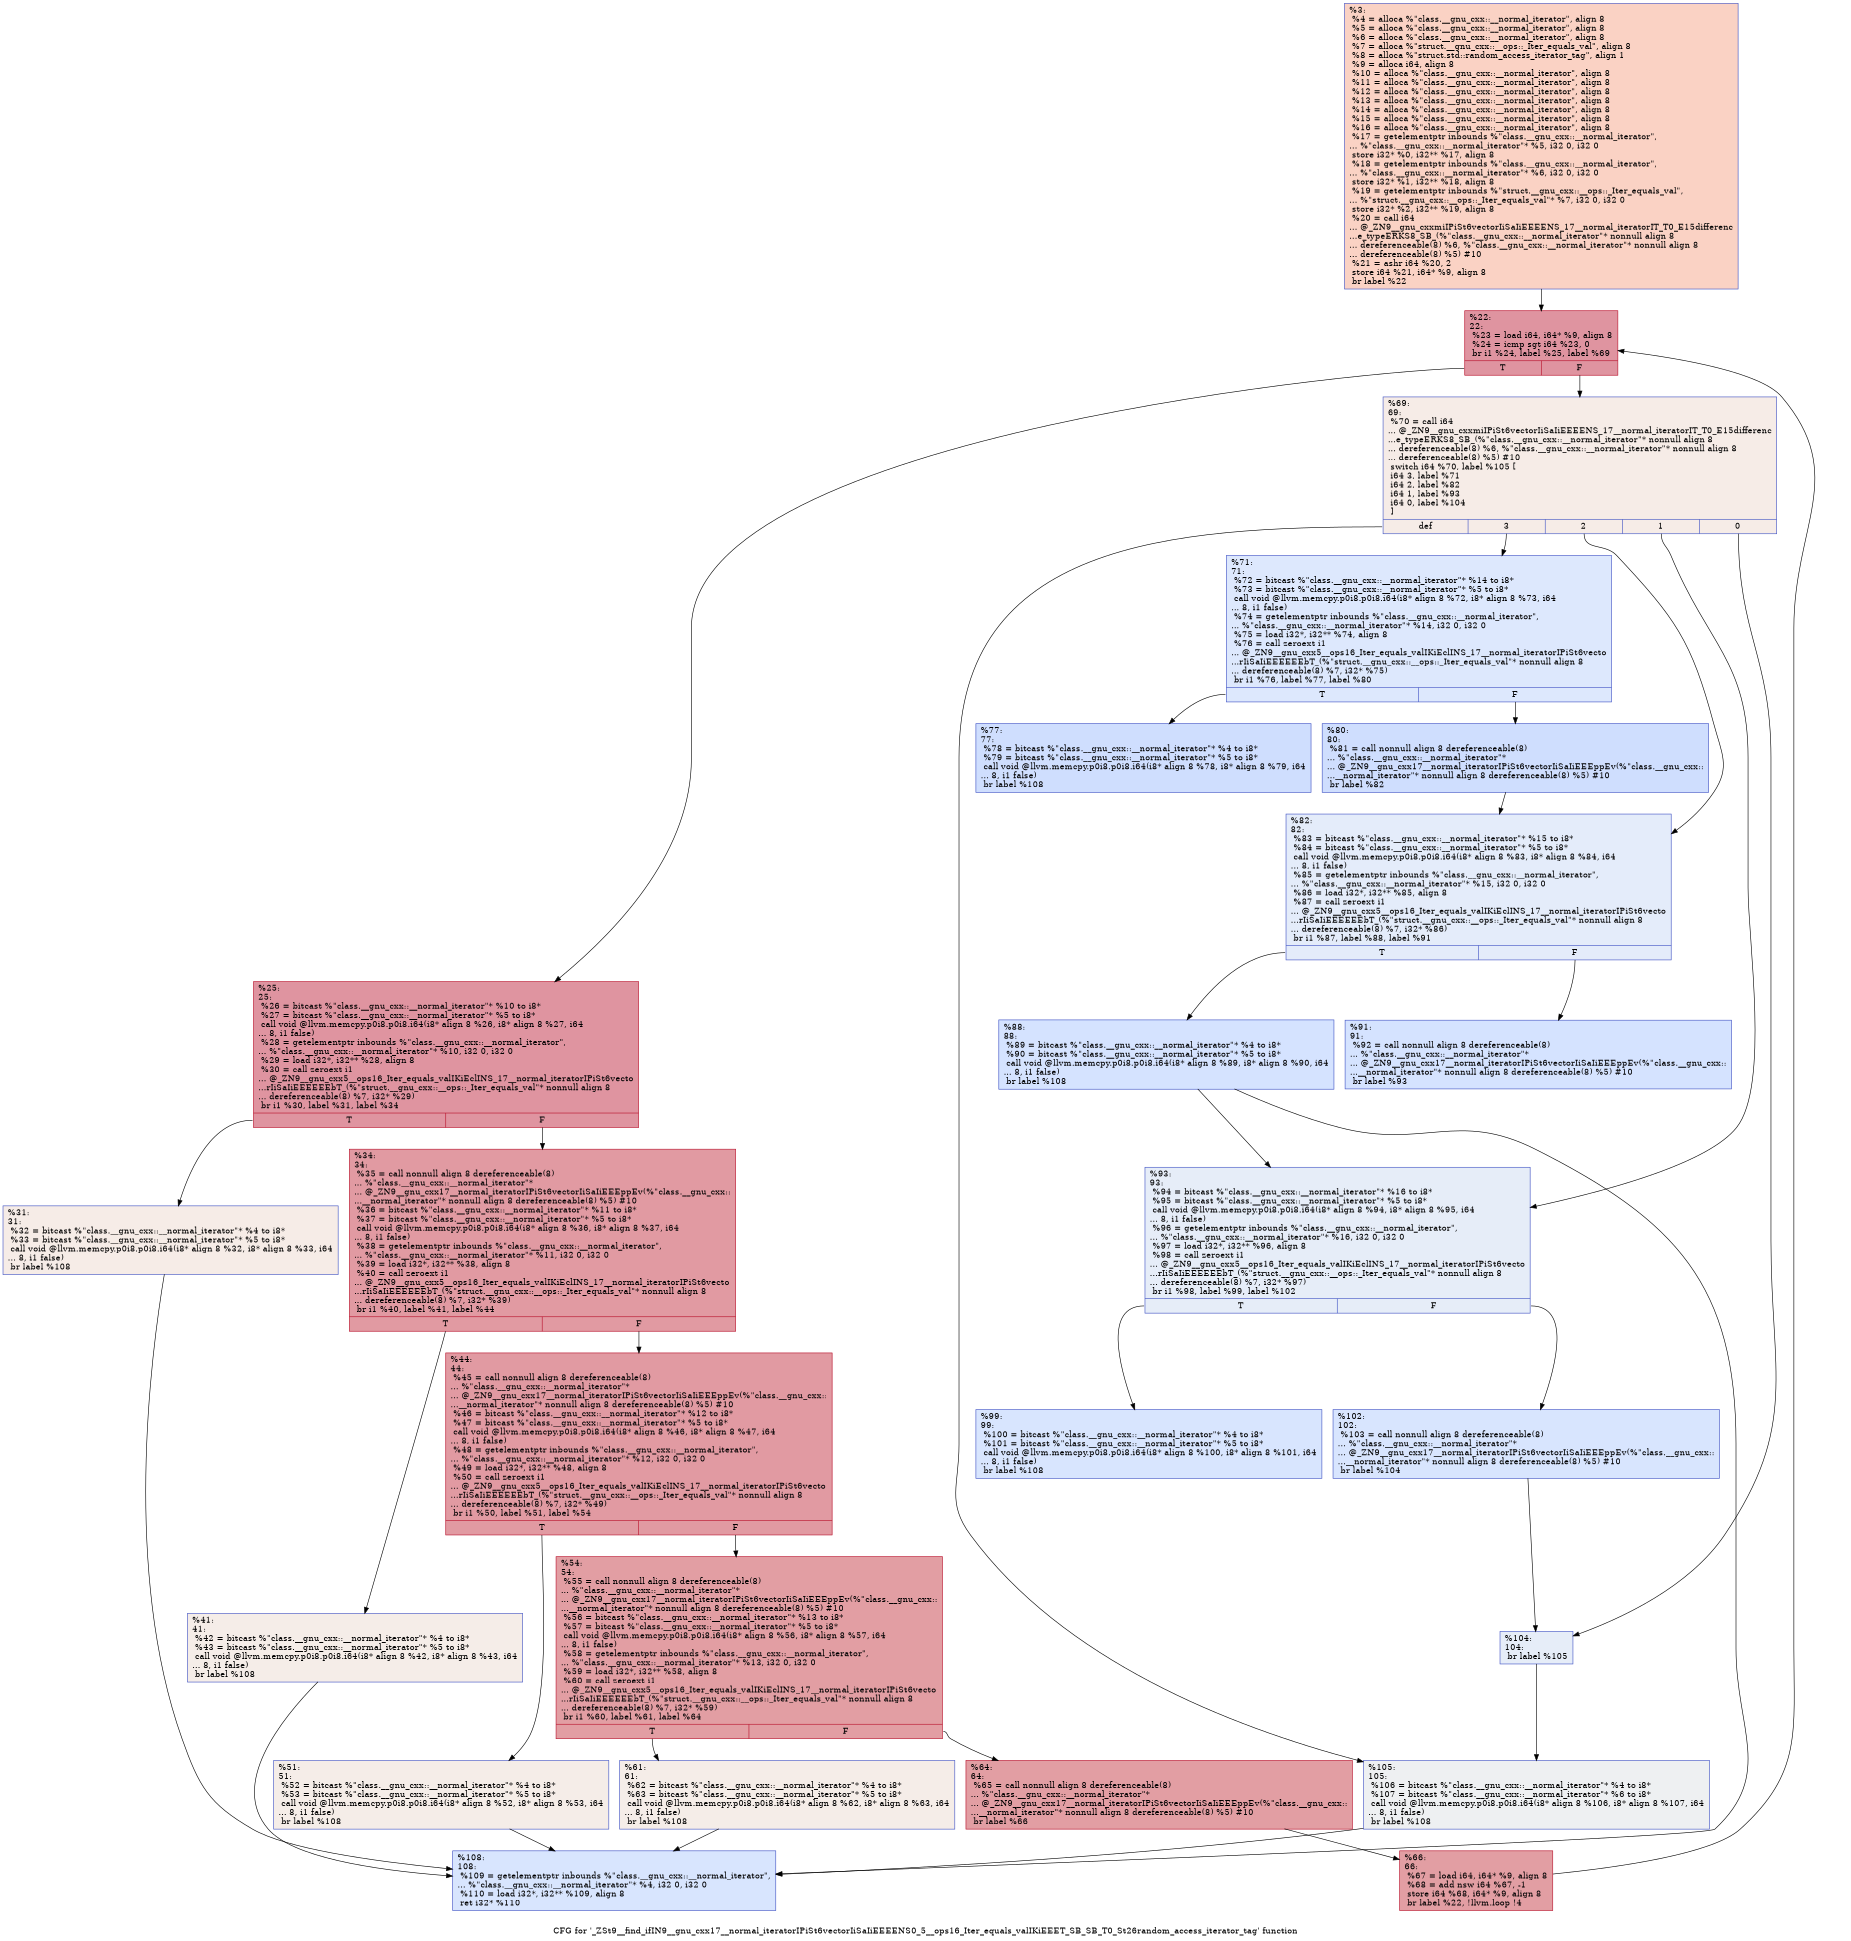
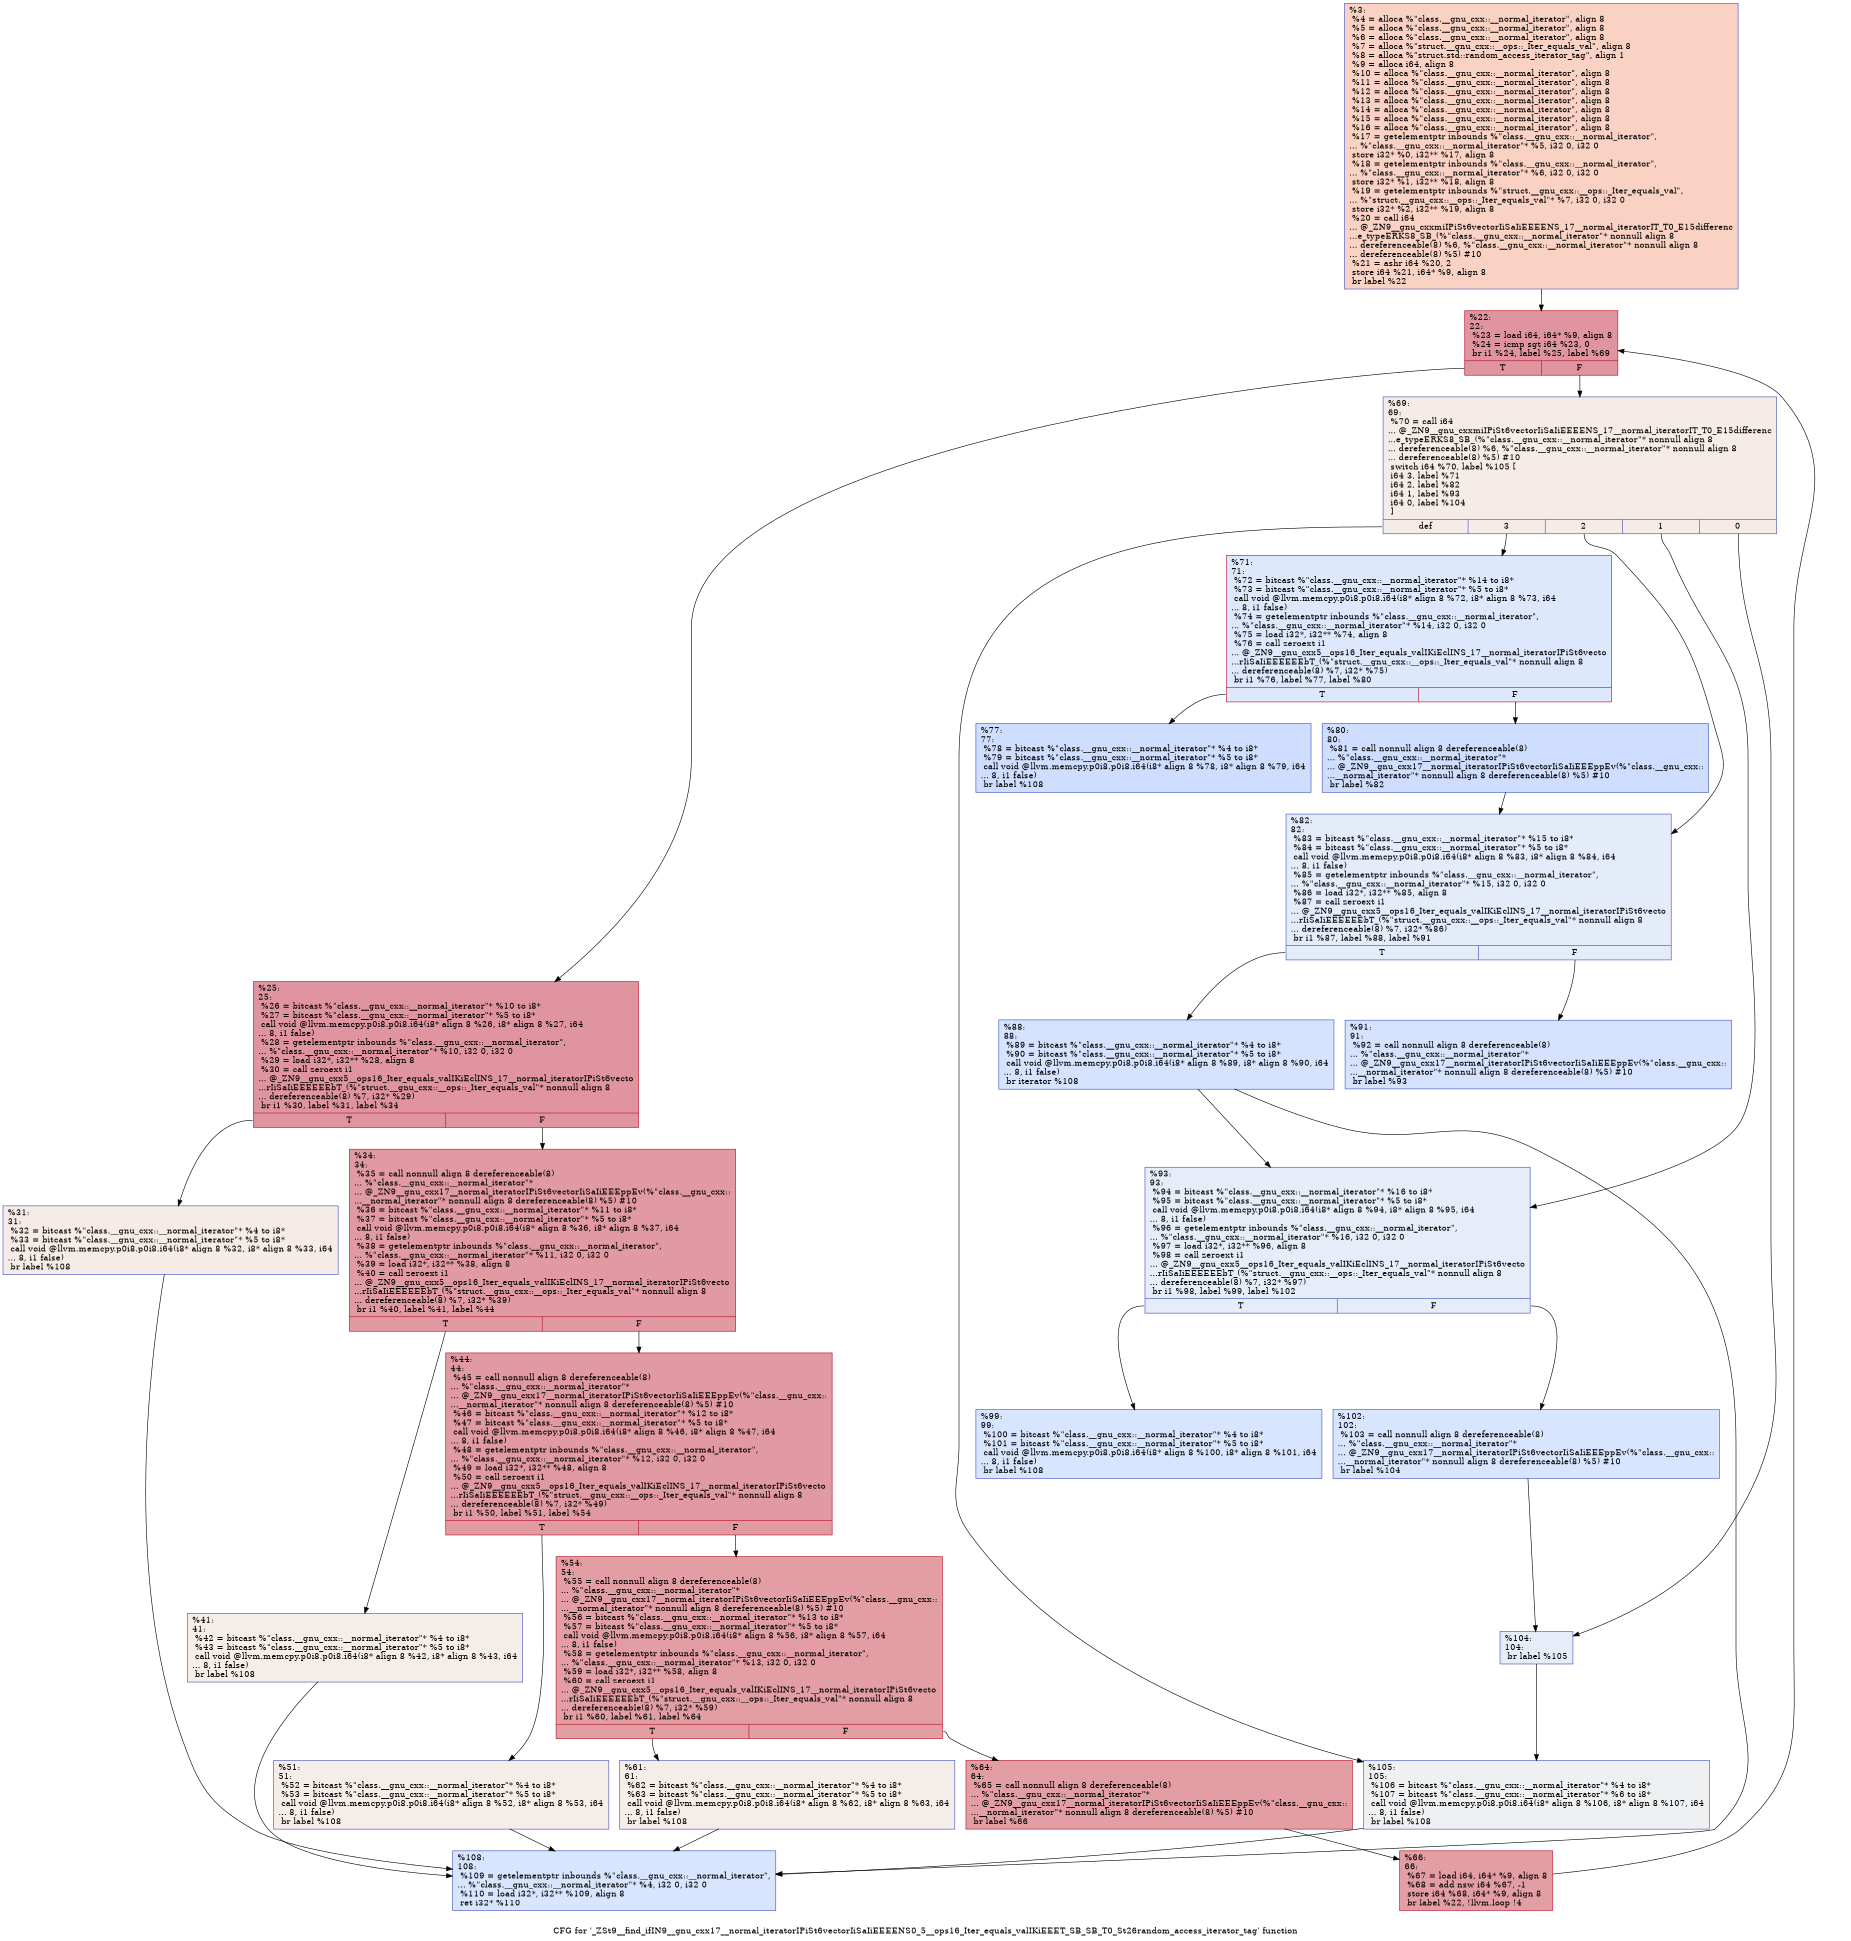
(1419, 629) -> (1419, 629)
(1035, 1081) -> (1041, 1081)
